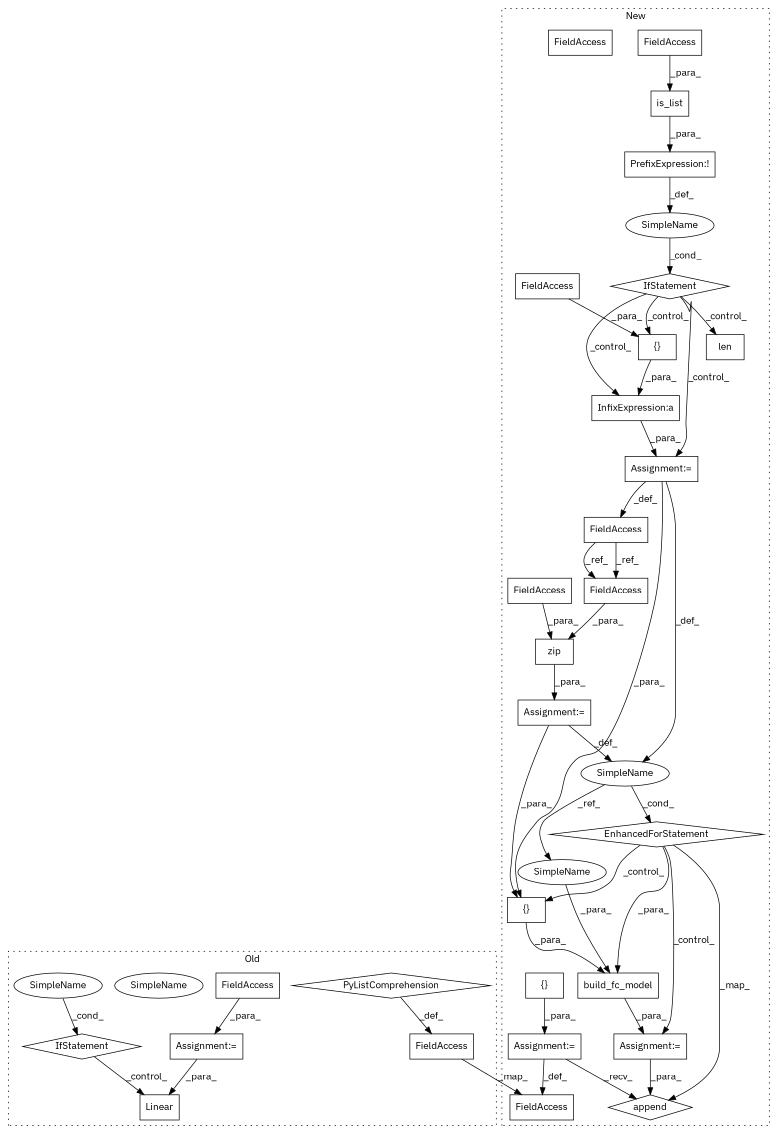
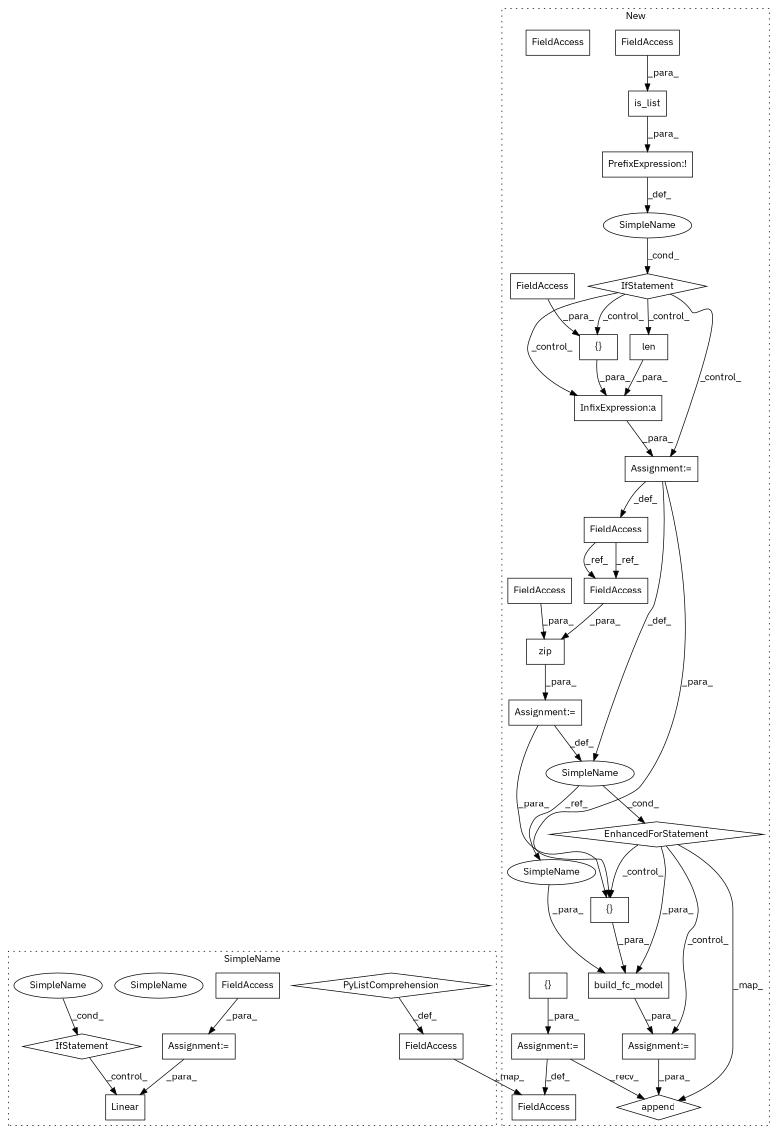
none -> (636, 375)
(252, 959) -> (252, 959)
